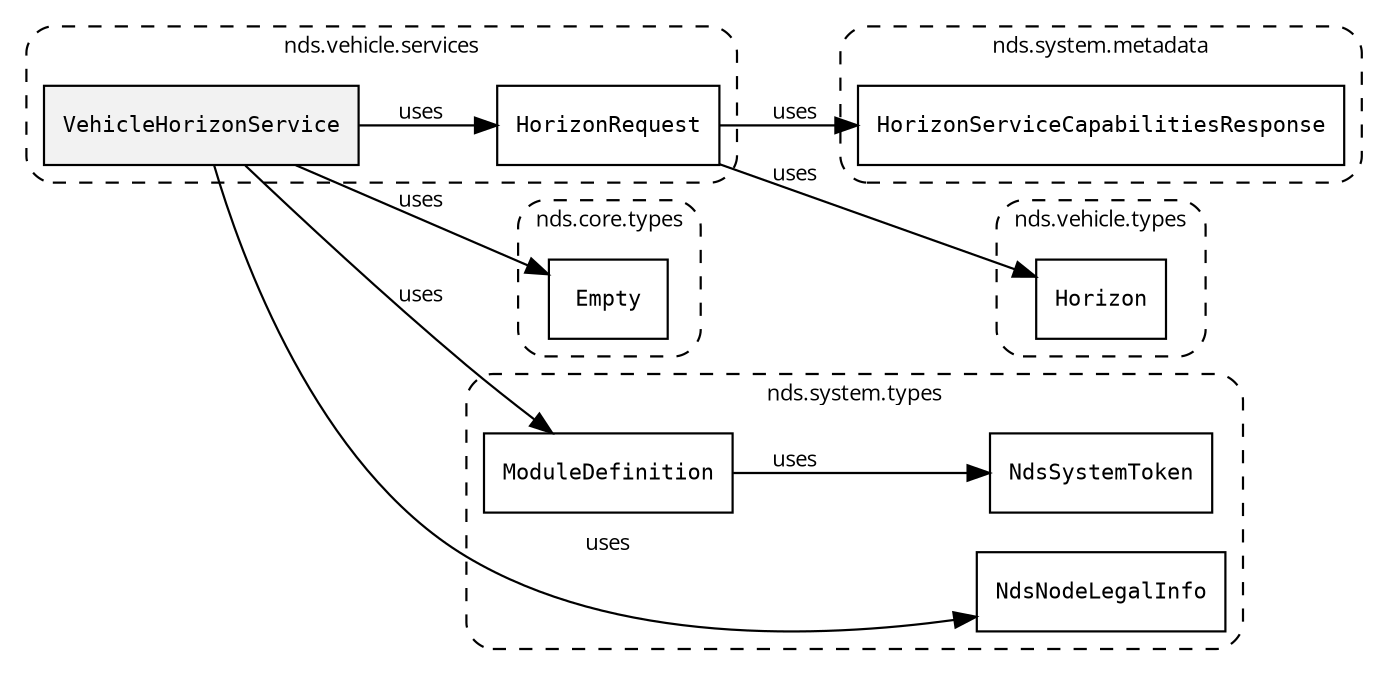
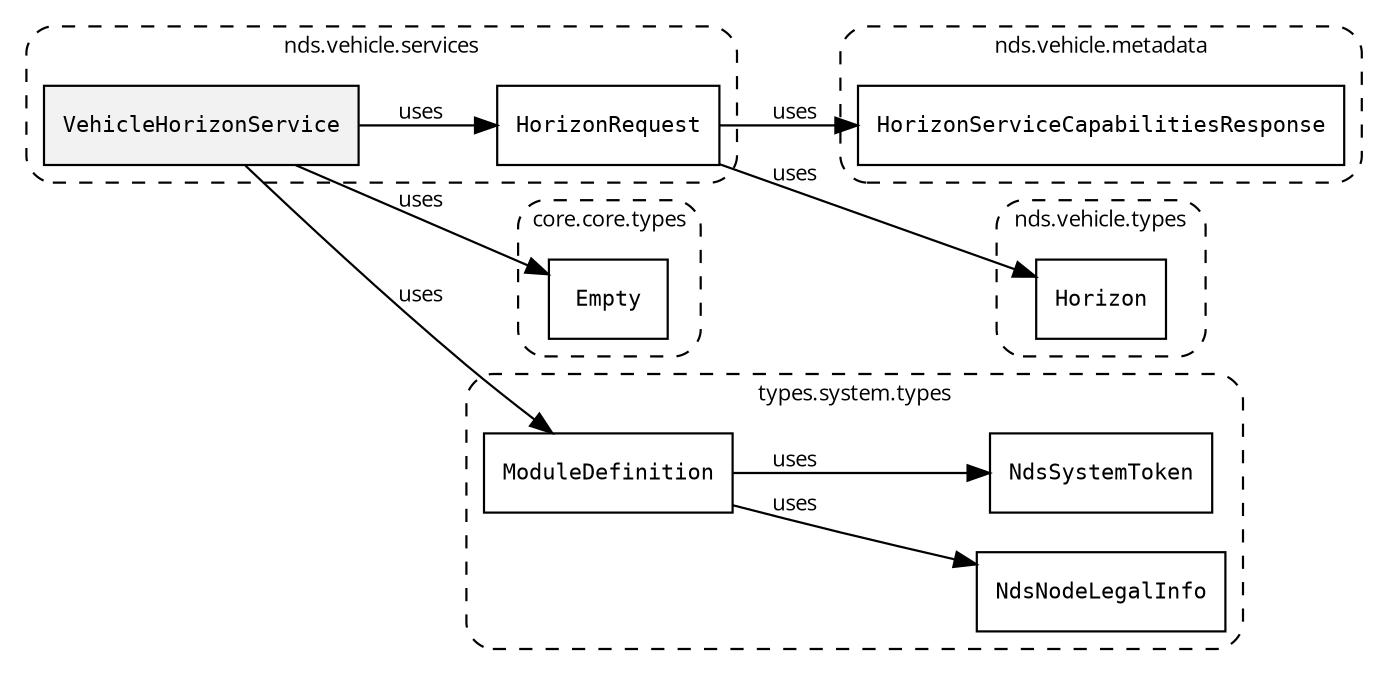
(1101, 47) -> (1101, 47)
(609, 221) -> (609, 221)
(855, 395) -> (855, 395)
(500, 573) -> (844, 533)
